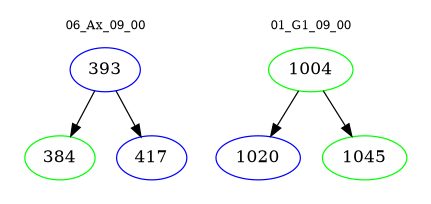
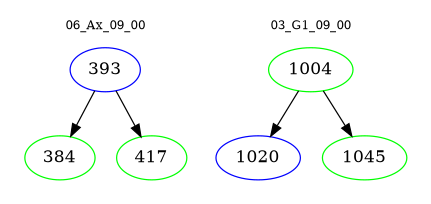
(311, 26) -> (311, 26)
(152, 158) -> (152, 158)
